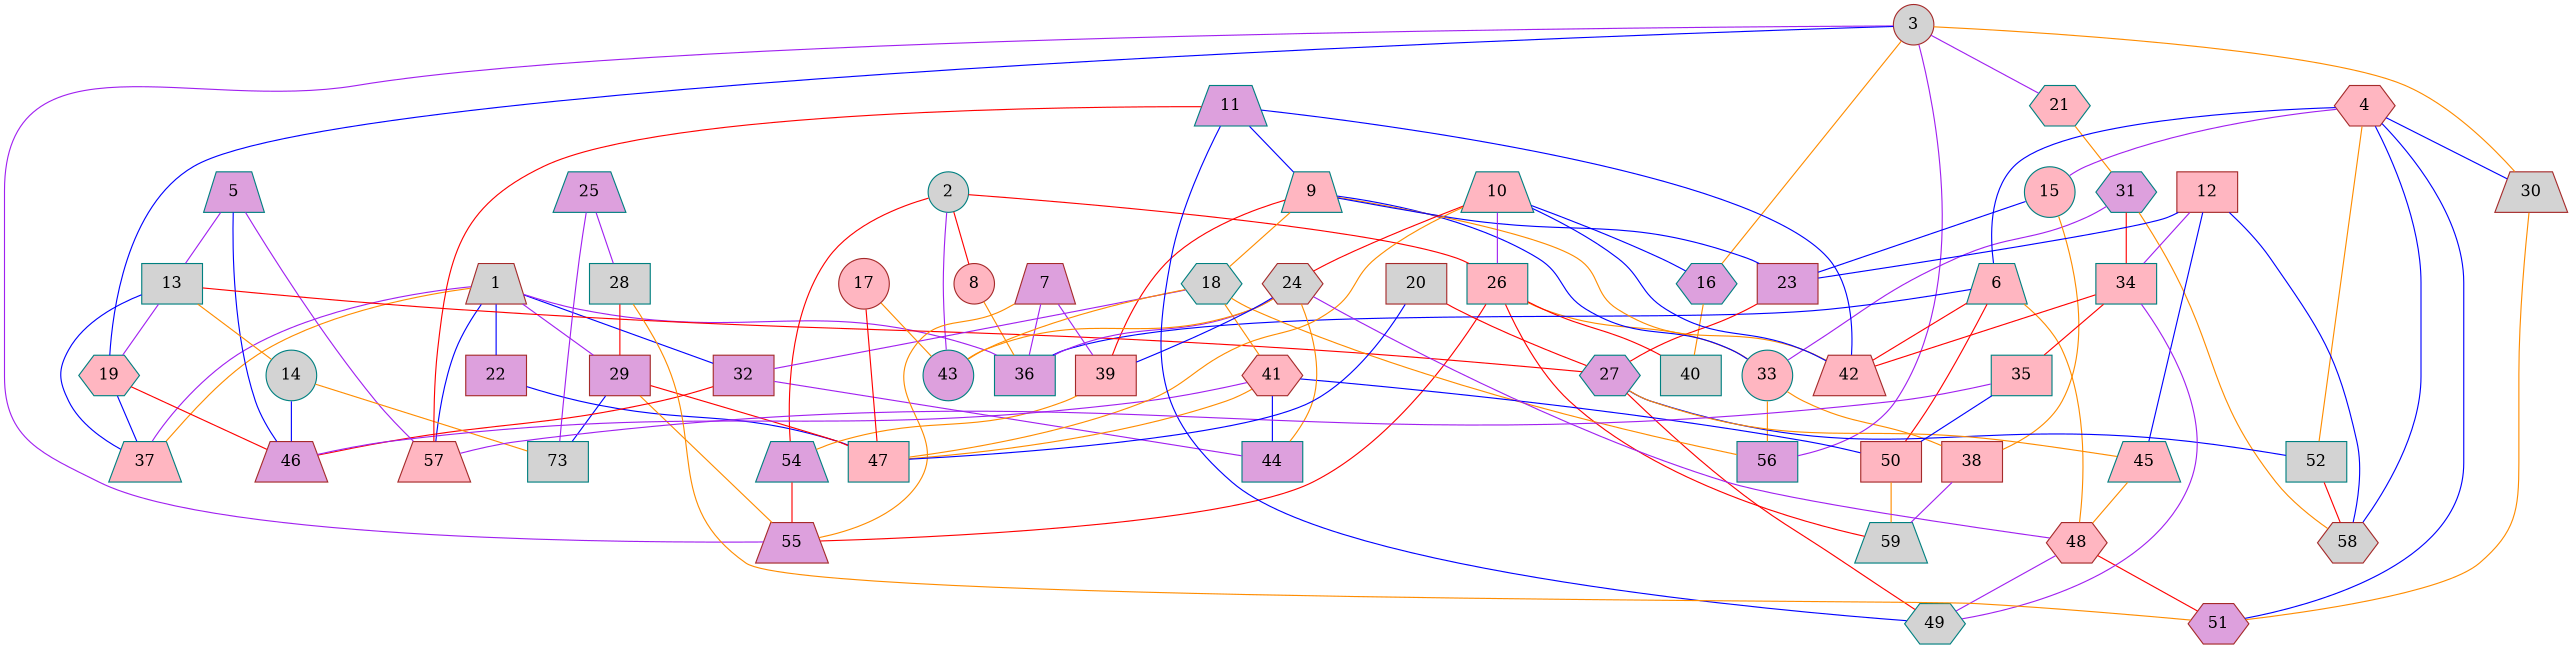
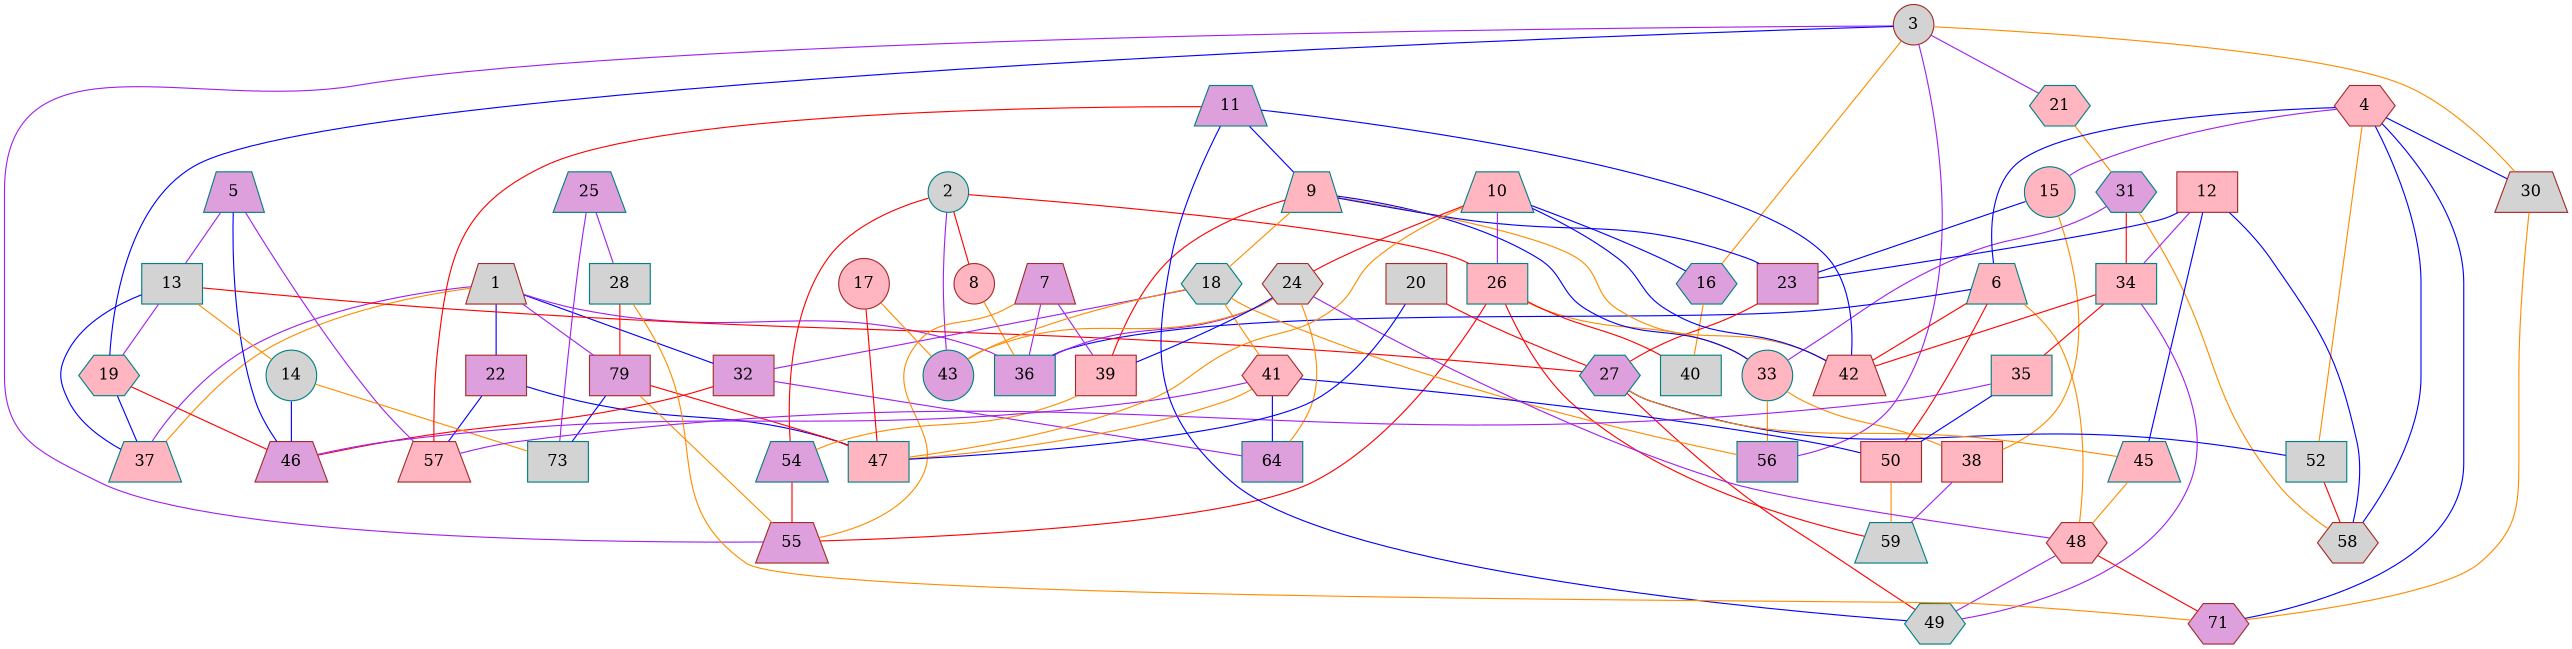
(449, 369) -> (465, 419)
(620, 375) -> (620, 375)
(1272, 462) -> (1272, 462)
(2218, 624) -> (2218, 624)
